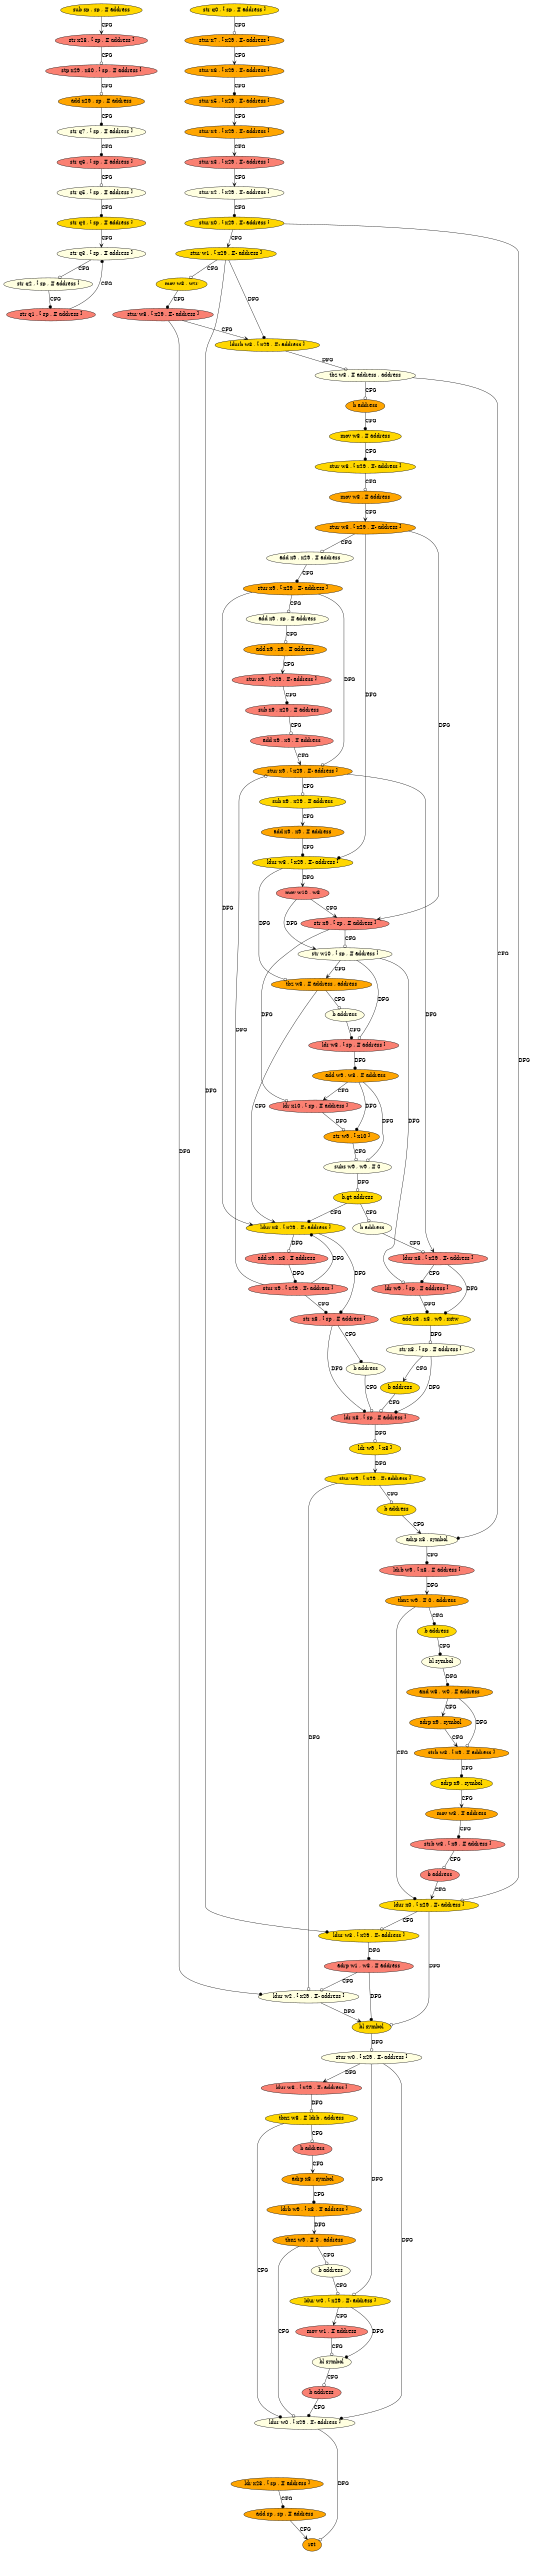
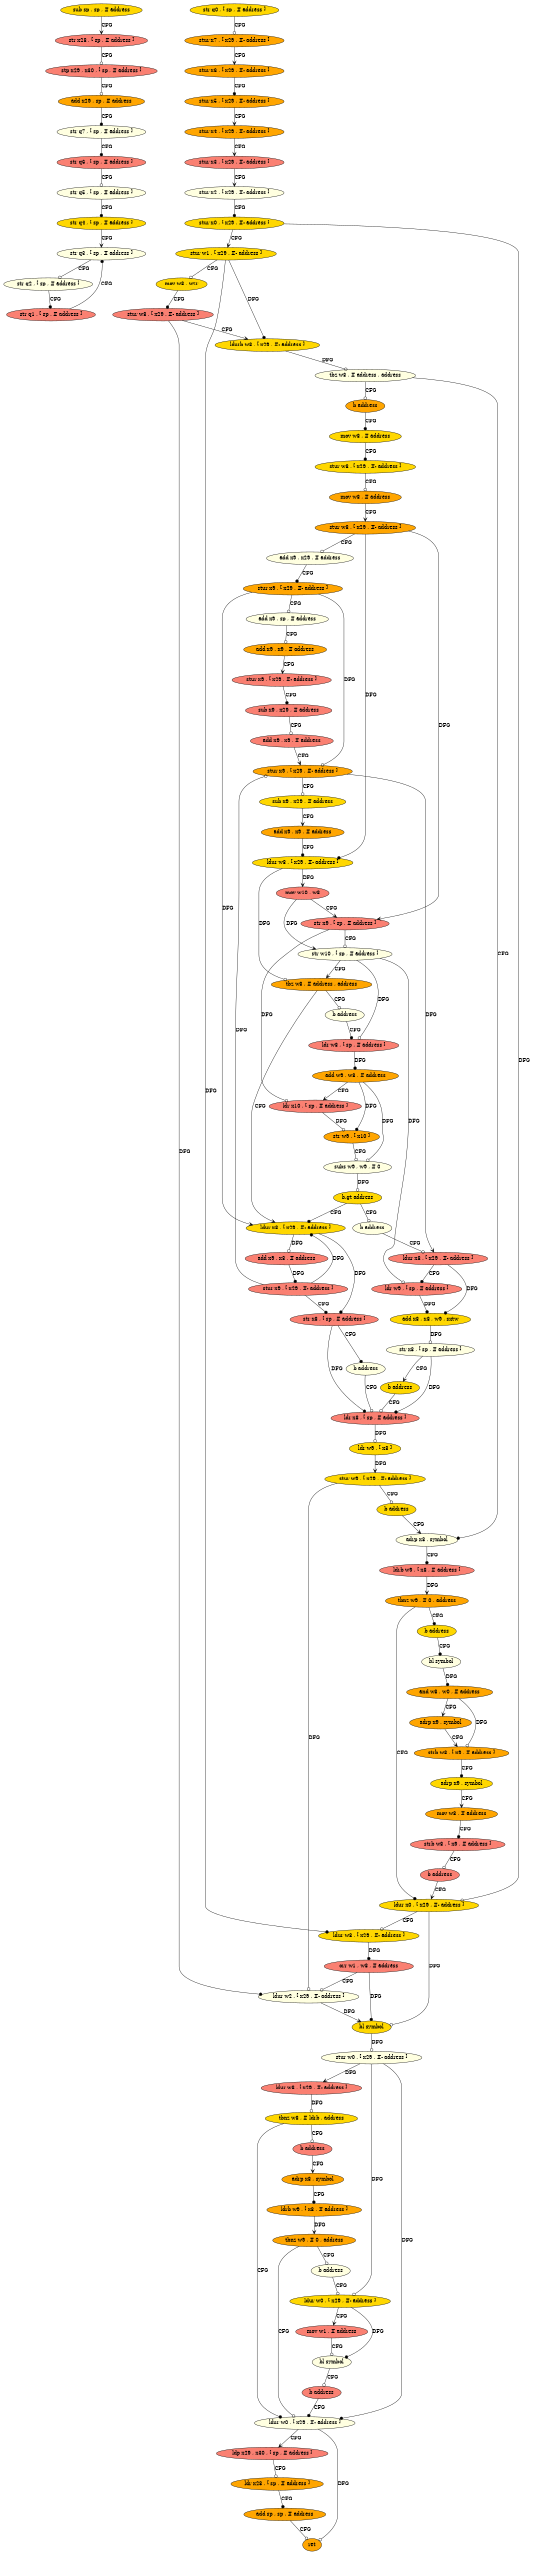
(369, 1966) -> (369, 1966)
none -> (272, 2454)
(298, 2529) -> (298, 2529)
